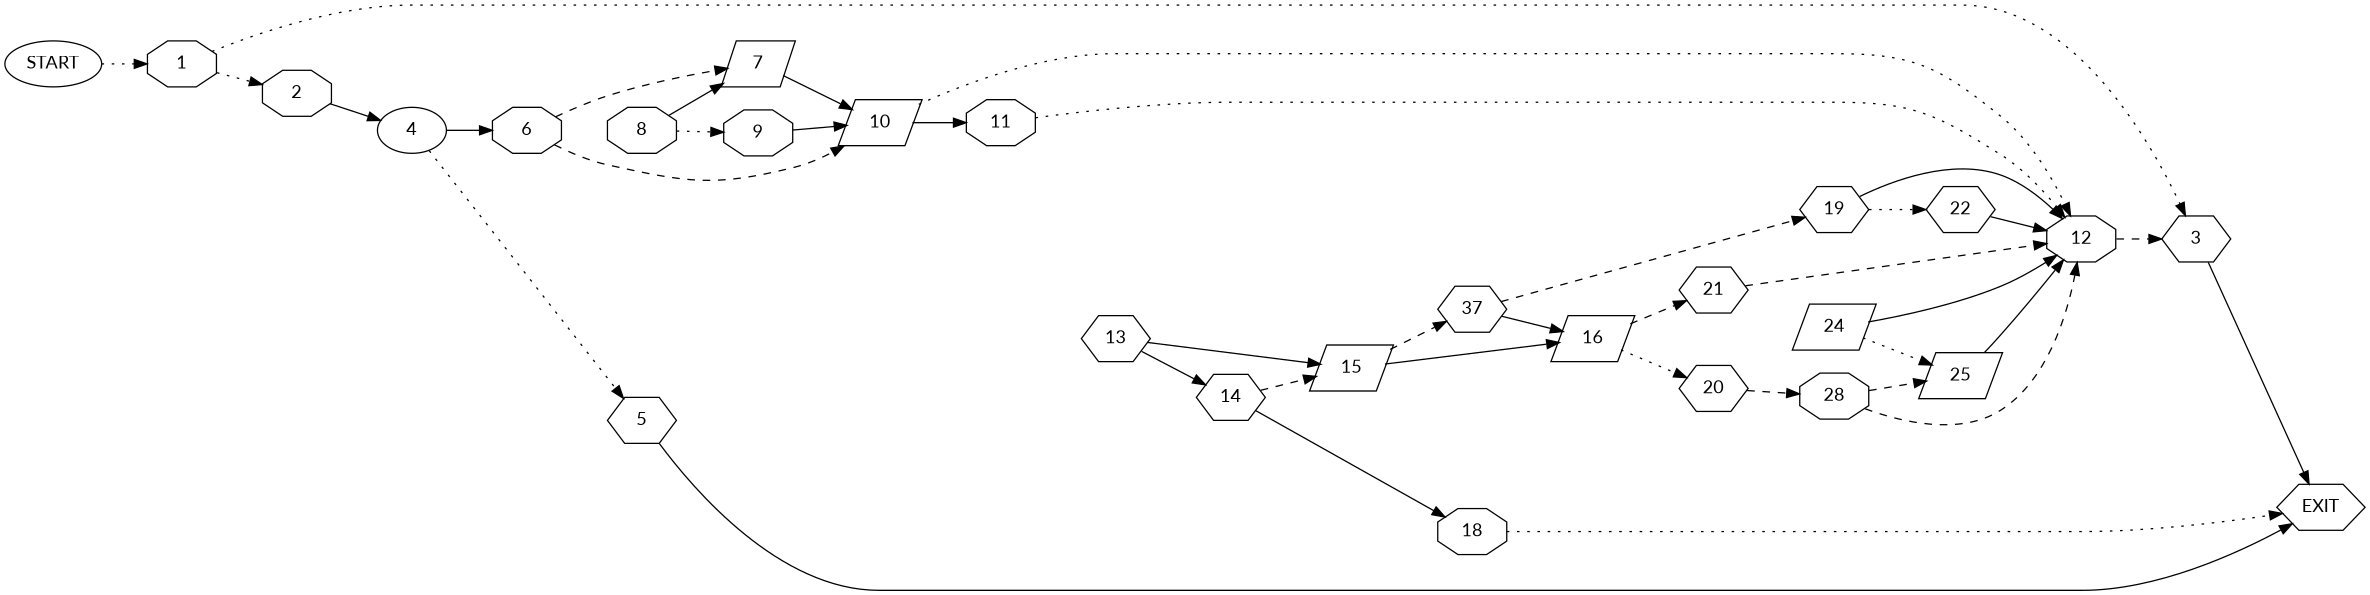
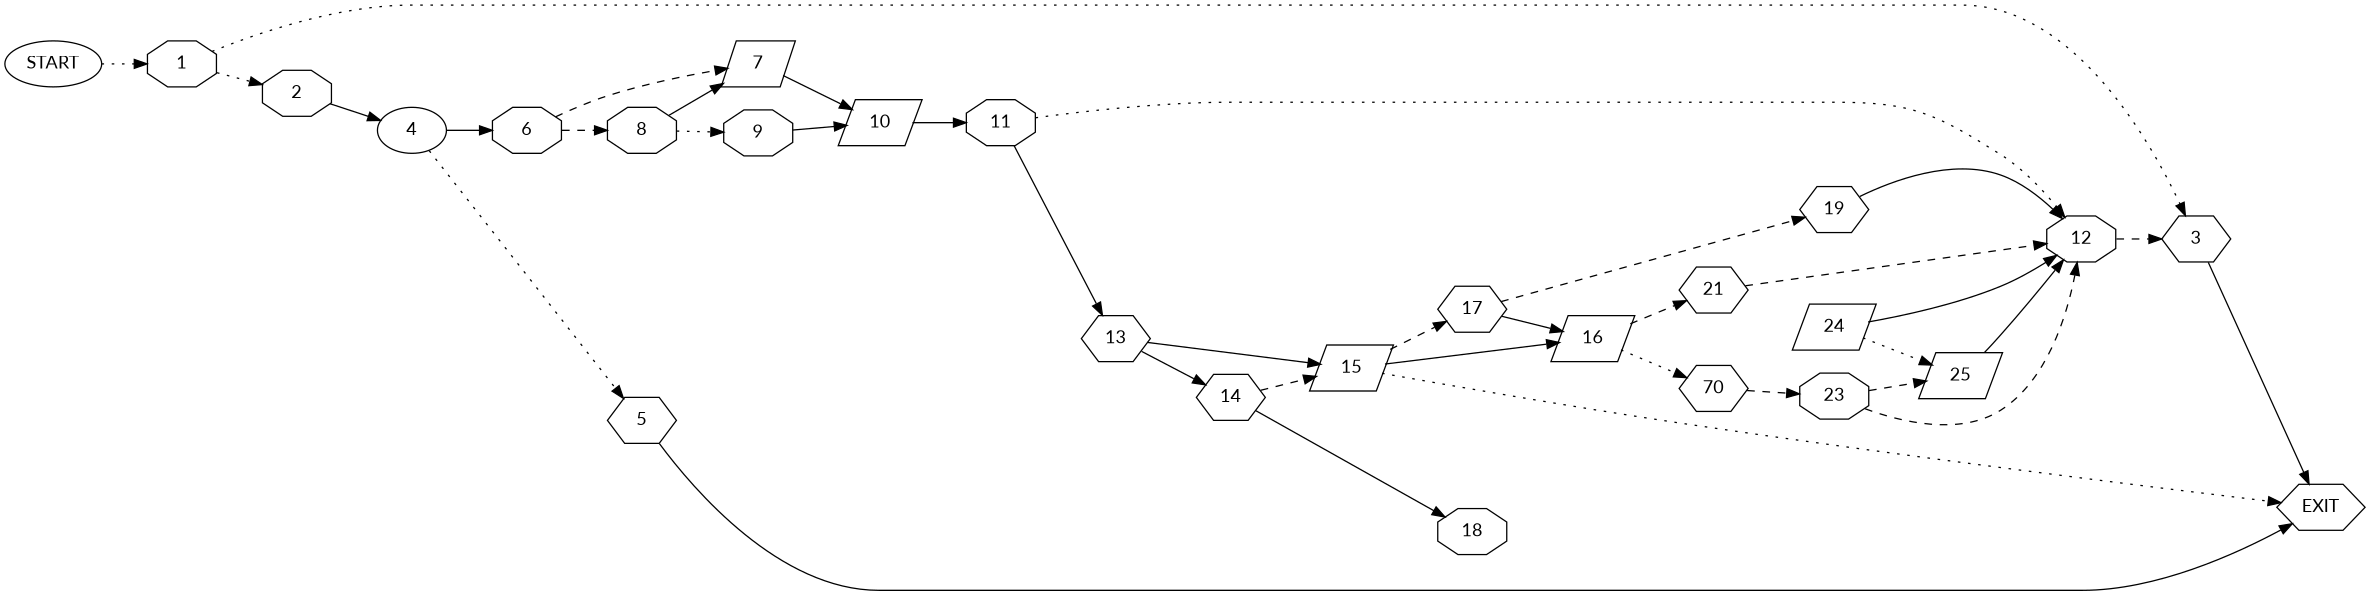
(1519, 54) -> none
(693, 180) -> (578, 130)
(1961, 210) -> none
none -> (1055, 225)
(1472, 309) -> (1472, 309)
(1714, 388) -> (1714, 388)
(1834, 396) -> (1834, 396)
(1889, 532) -> (1824, 444)
